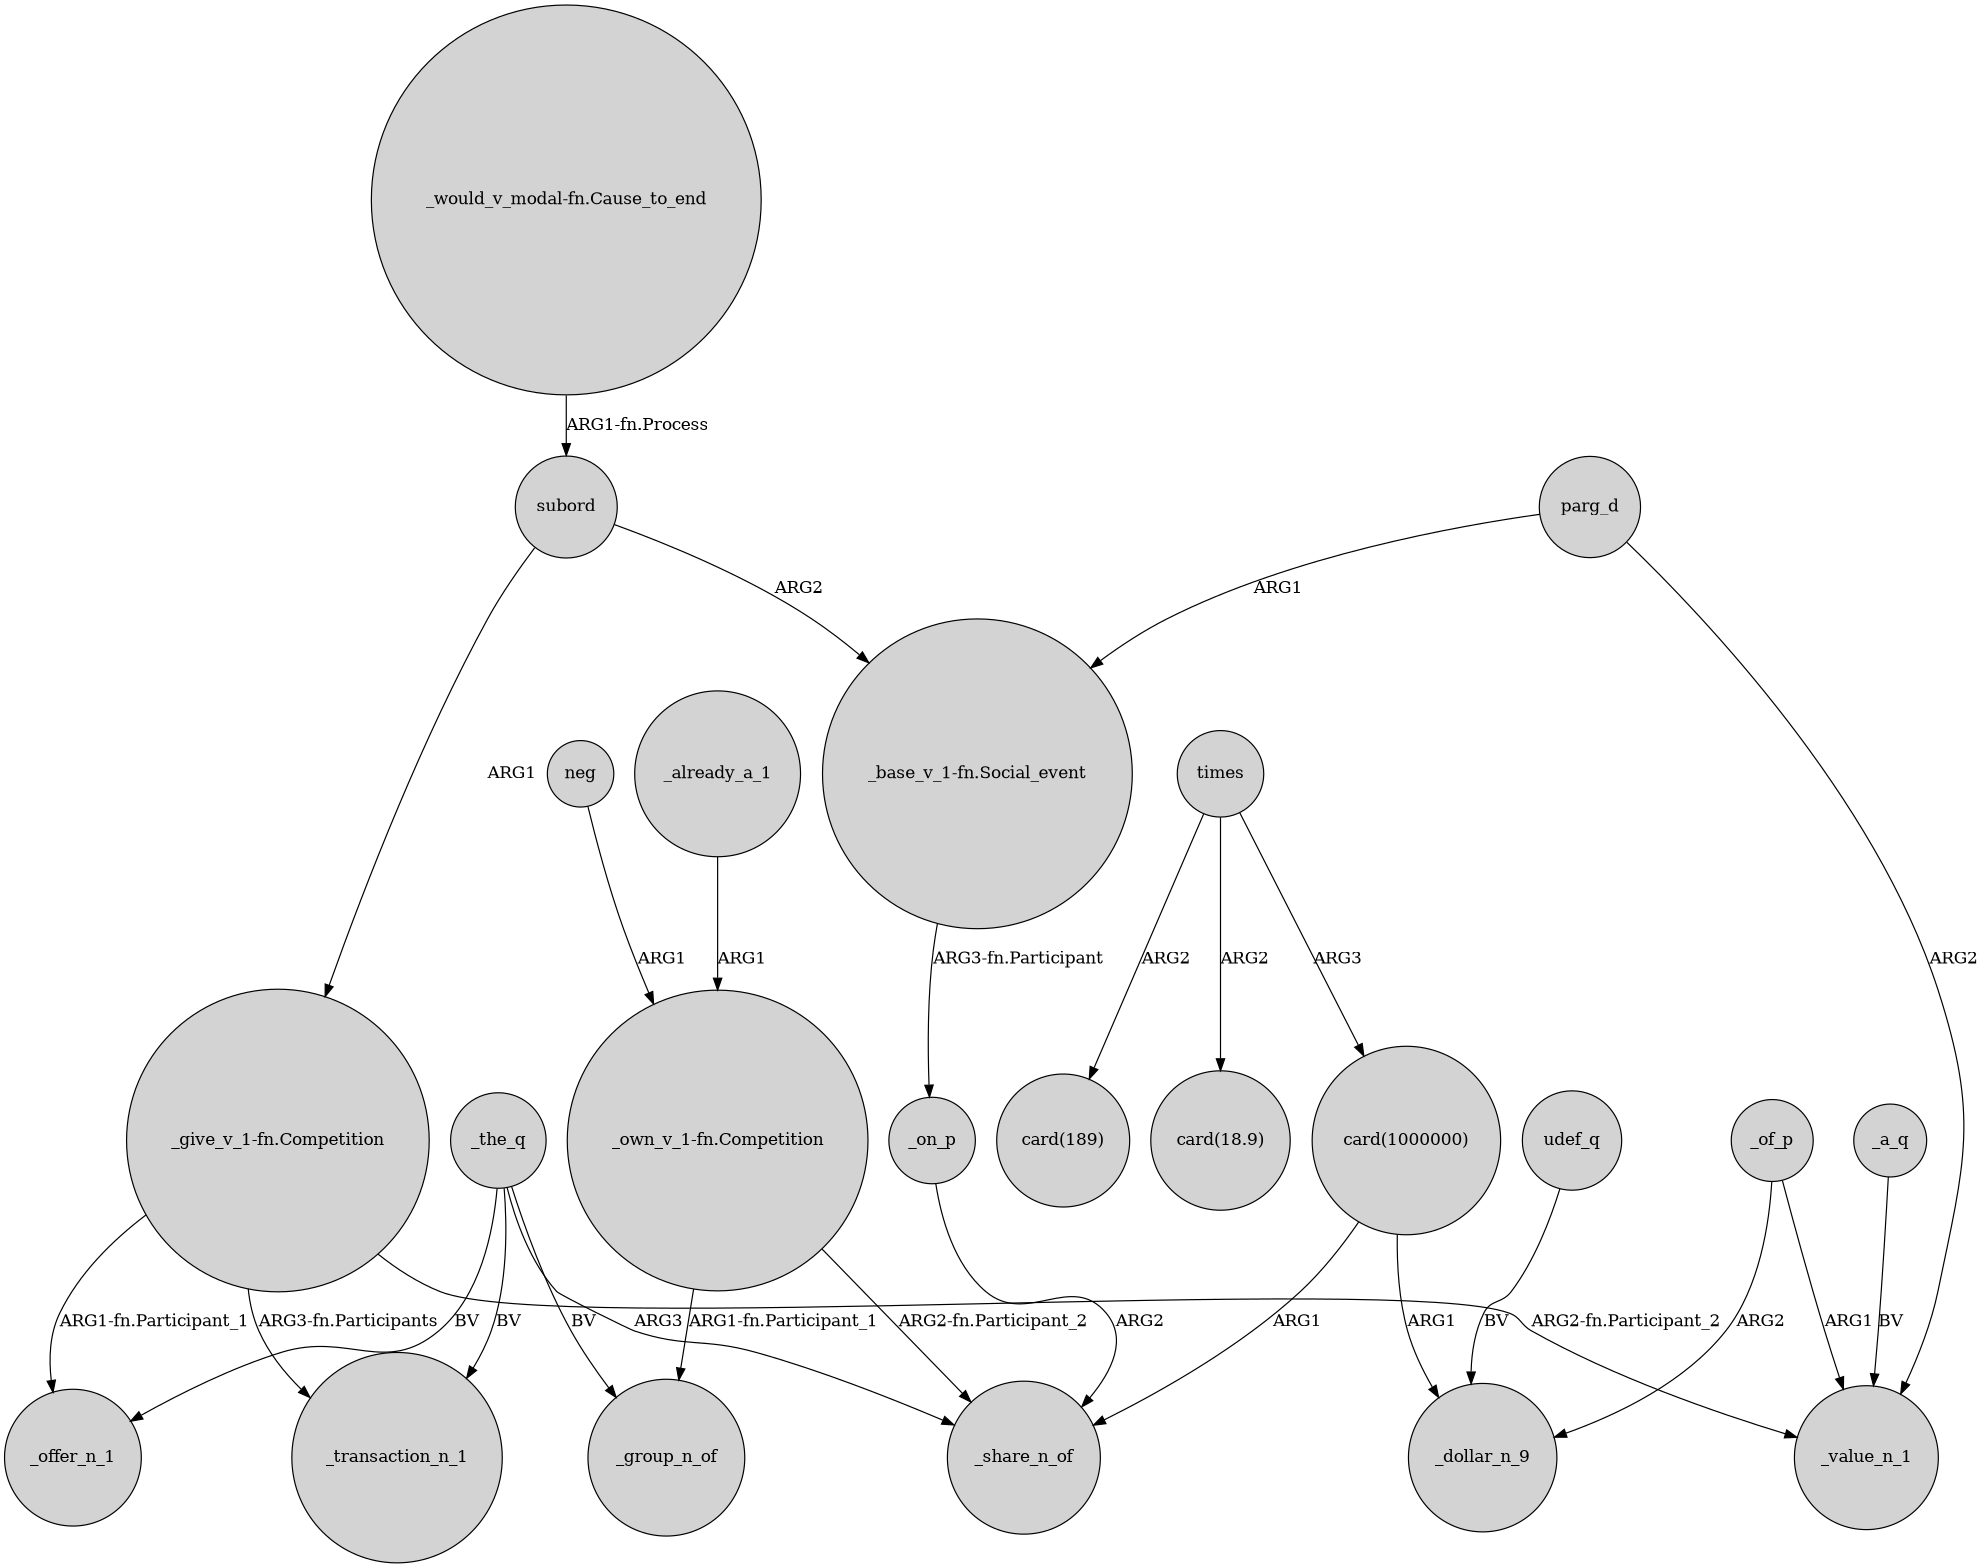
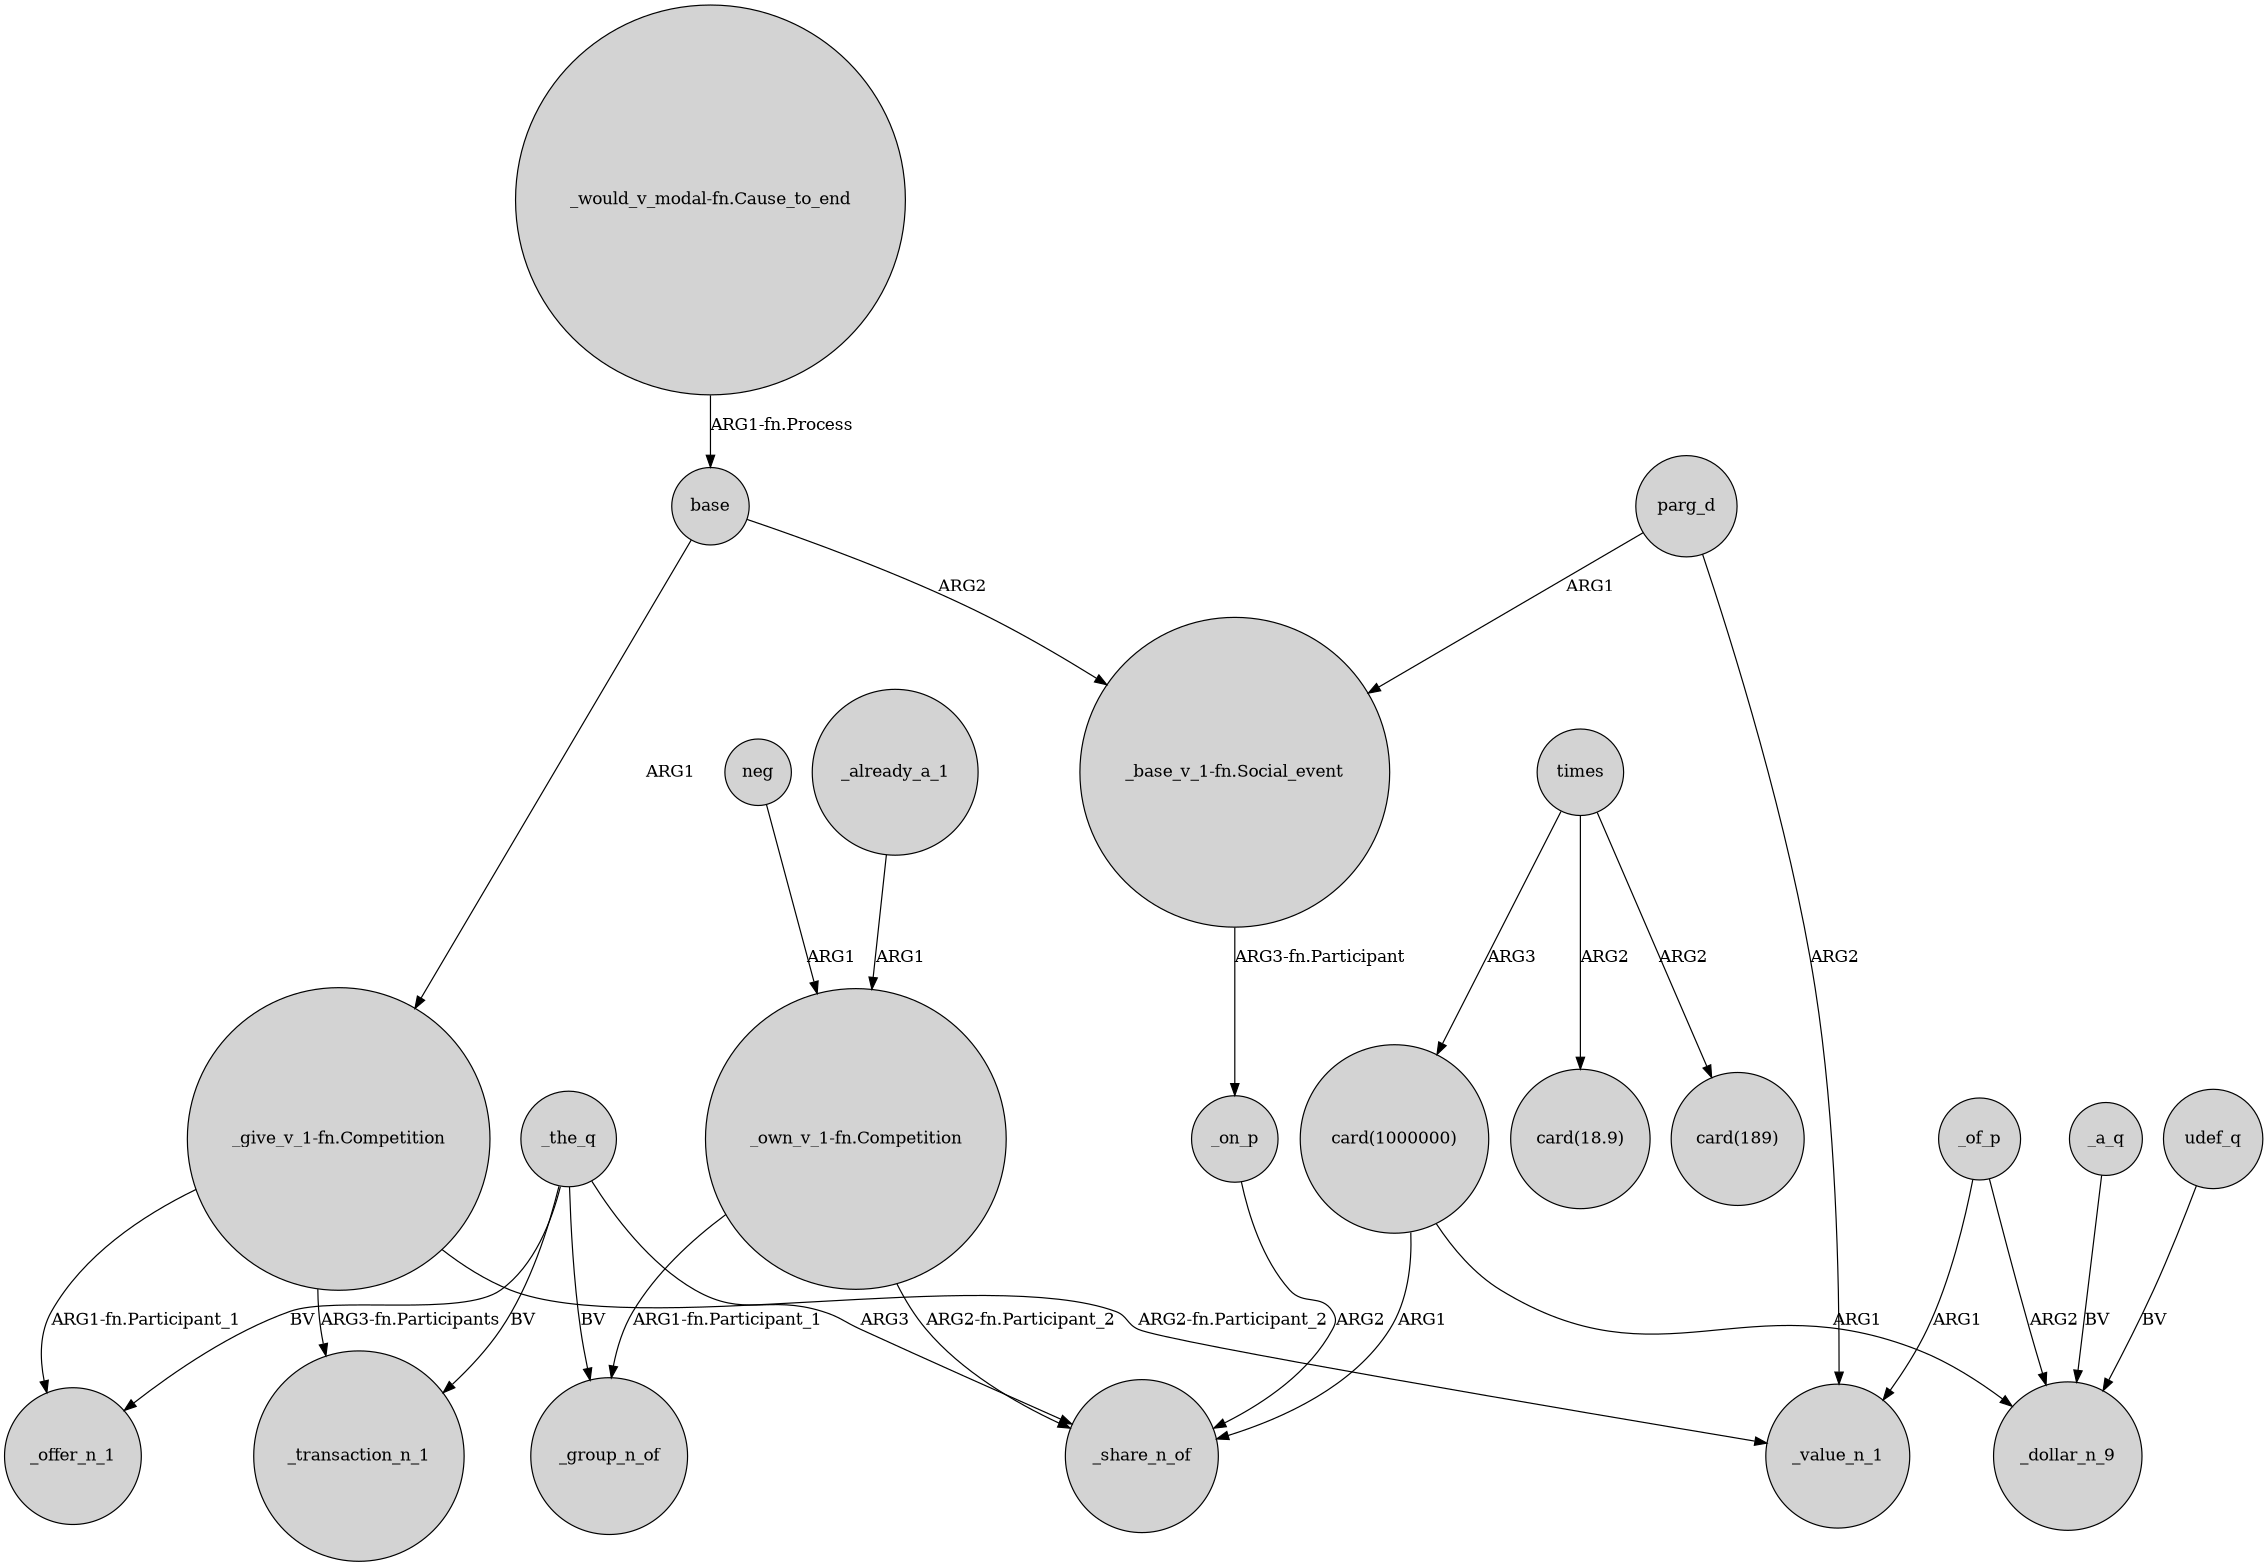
(566, 507) -> (710, 506)
(1882, 1275) -> (2090, 1273)
